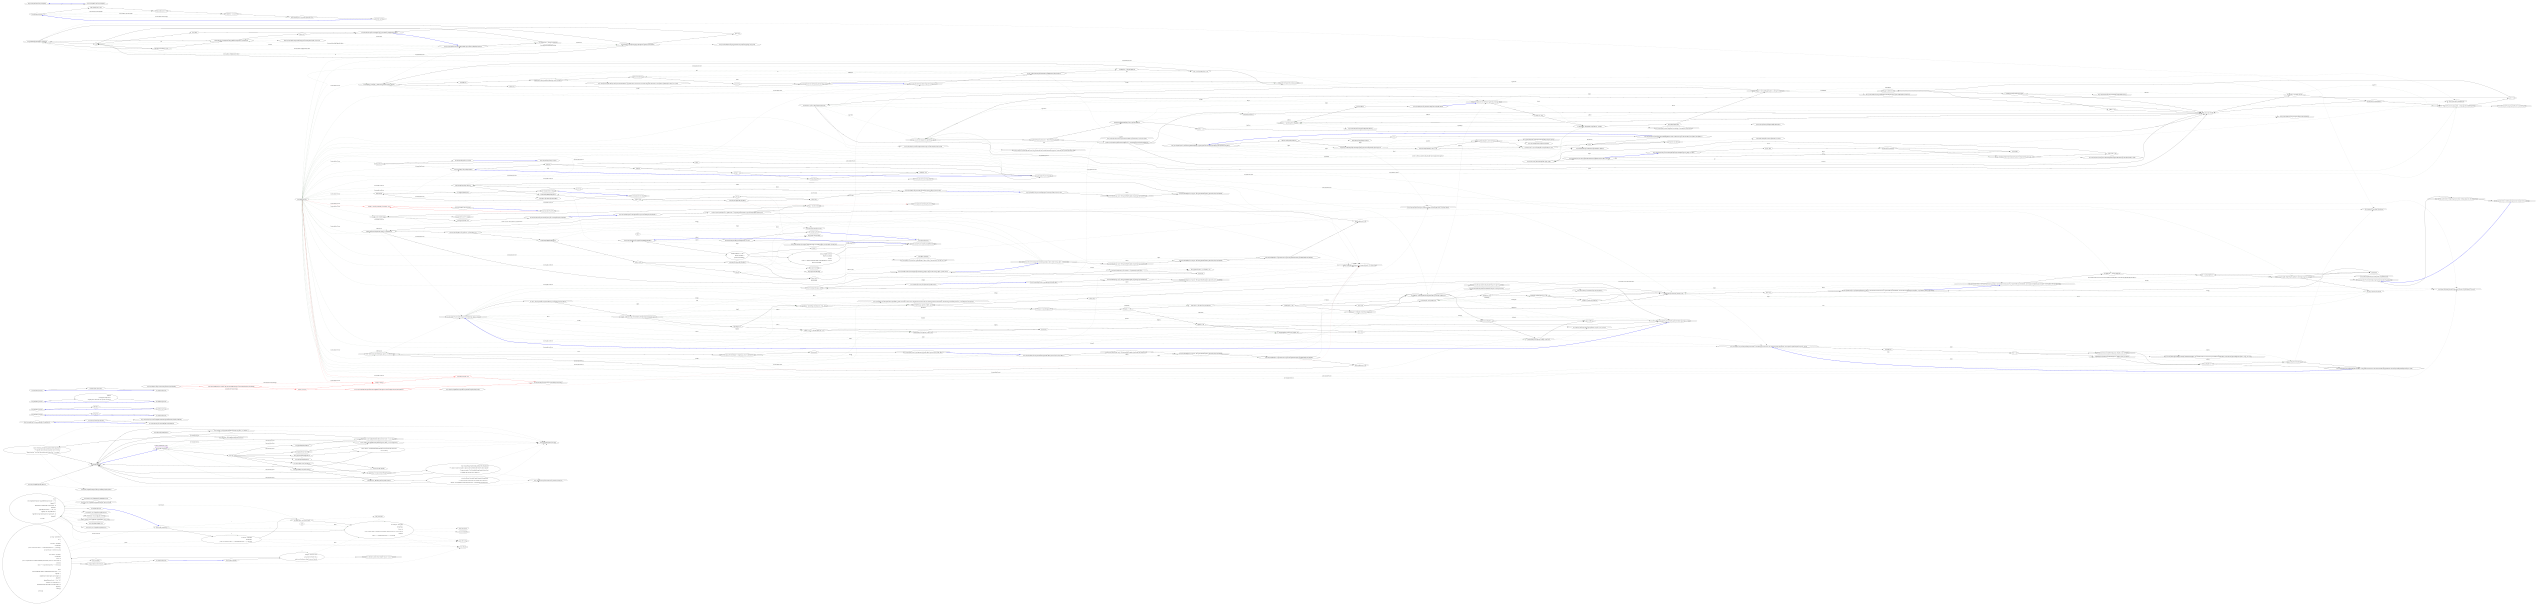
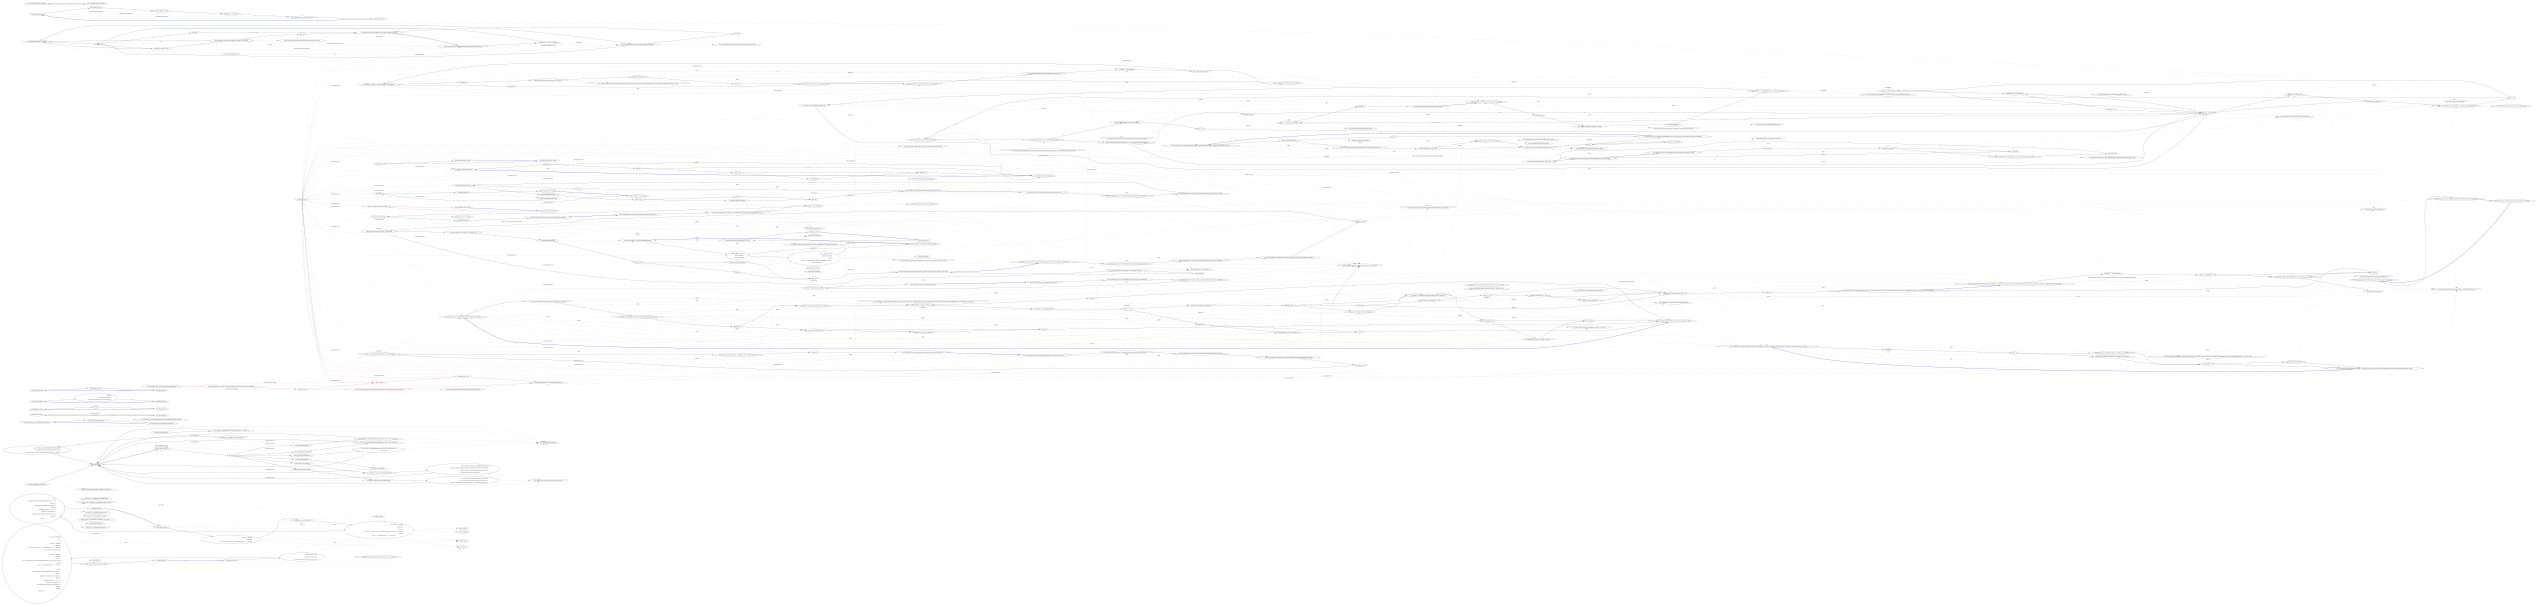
none -> (1673, 303)
